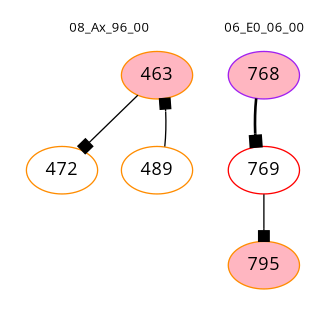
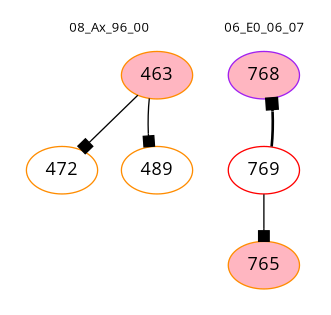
(265, 28) -> (265, 28)
(255, 116) -> (273, 129)
(166, 129) -> (148, 116)
(264, 265) -> (264, 265)
